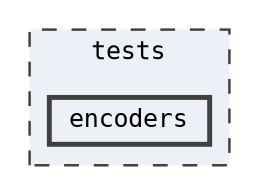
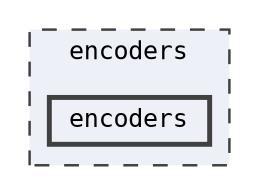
(130, 53) -> (130, 53)
